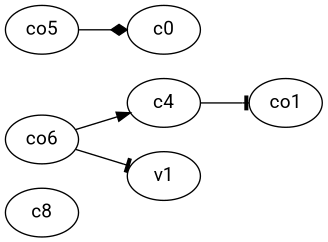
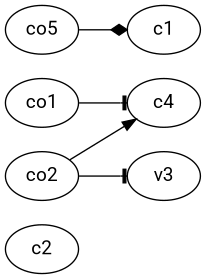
(164, 30) -> (164, 30)
(222, 103) -> (100, 103)
(42, 139) -> (42, 176)
(164, 176) -> (164, 176)
(42, 213) -> (42, 249)
